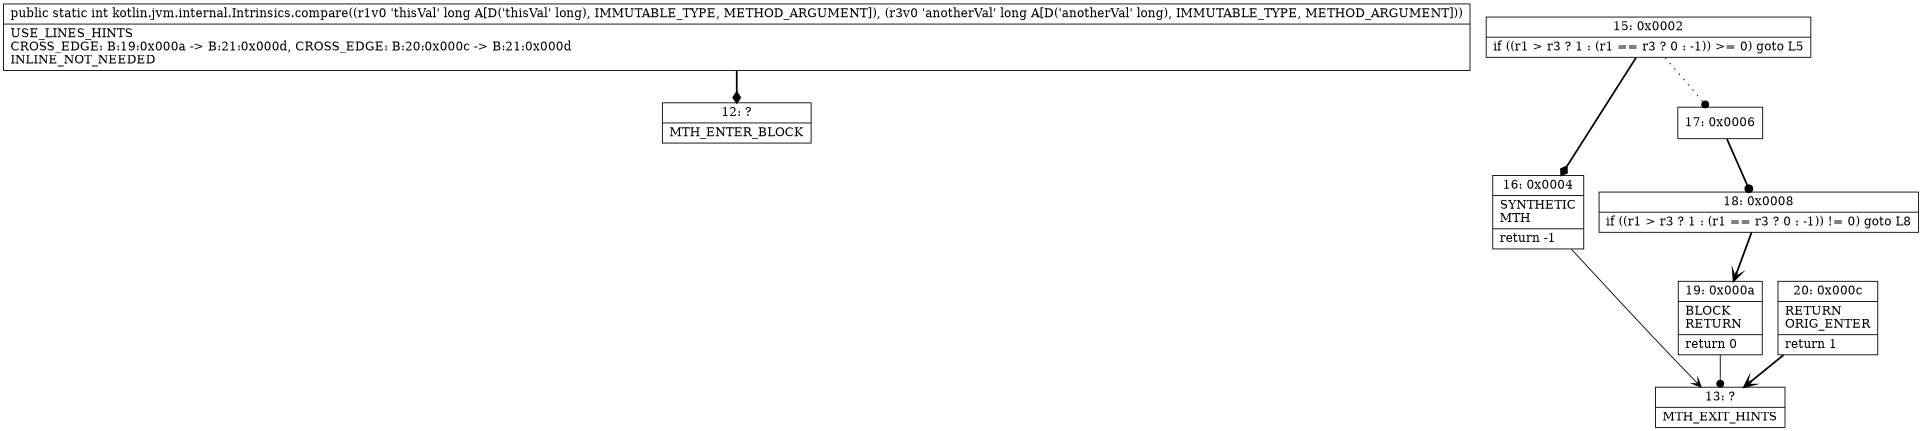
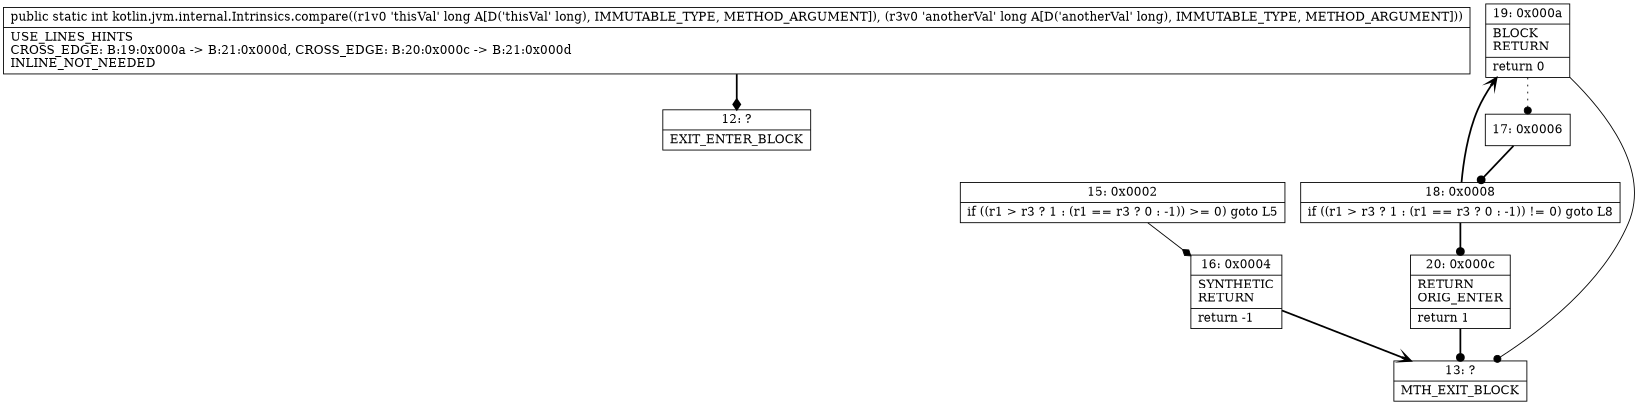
(1684, 80) -> (1528, 92)
(1601, 112) -> (1165, 236)
(737, 133) -> (737, 140)
(1516, 218) -> (1226, 298)
none -> (1460, 235)
(1633, 315) -> (1342, 334)
(1767, 368) -> (1460, 341)
(1720, 417) -> (1460, 391)
